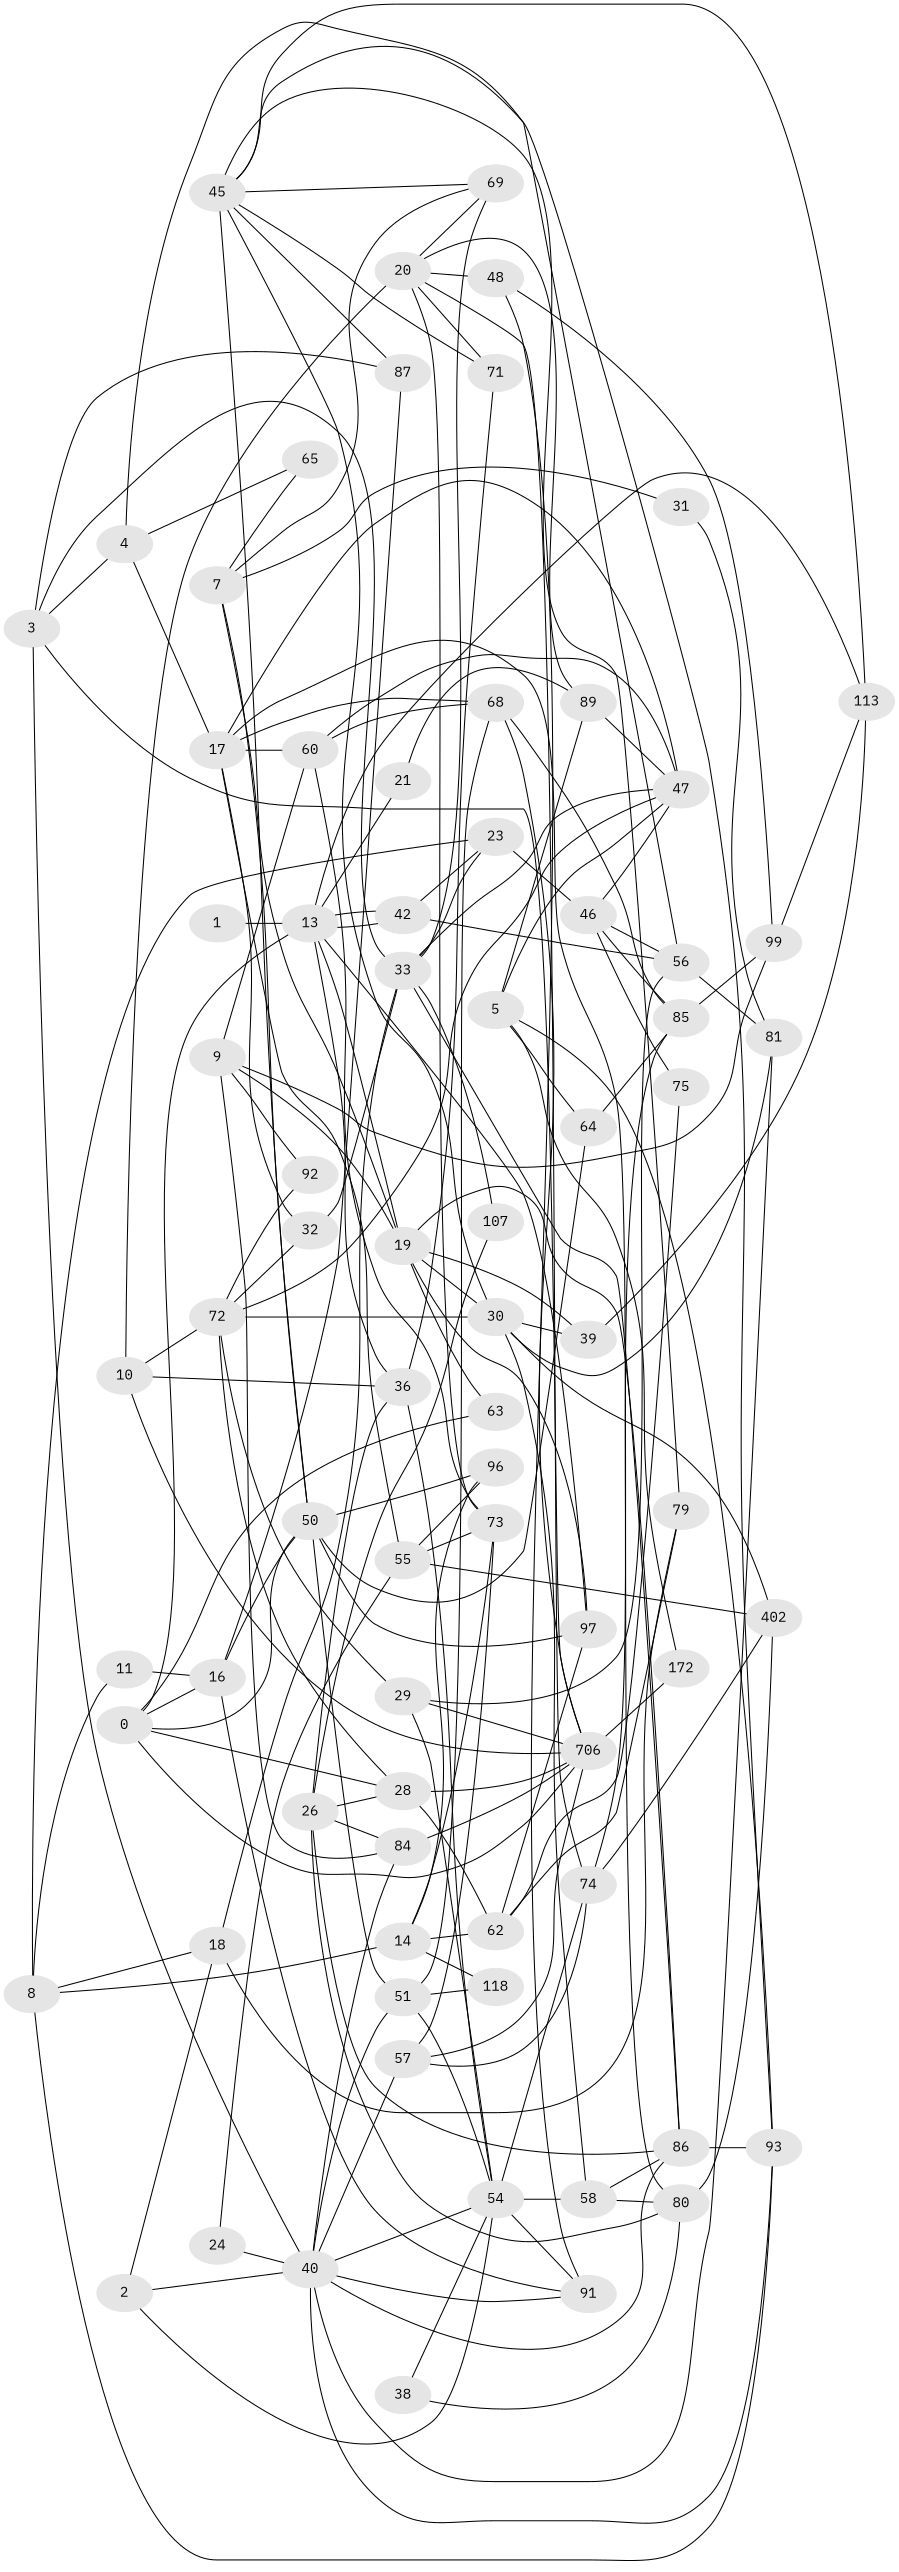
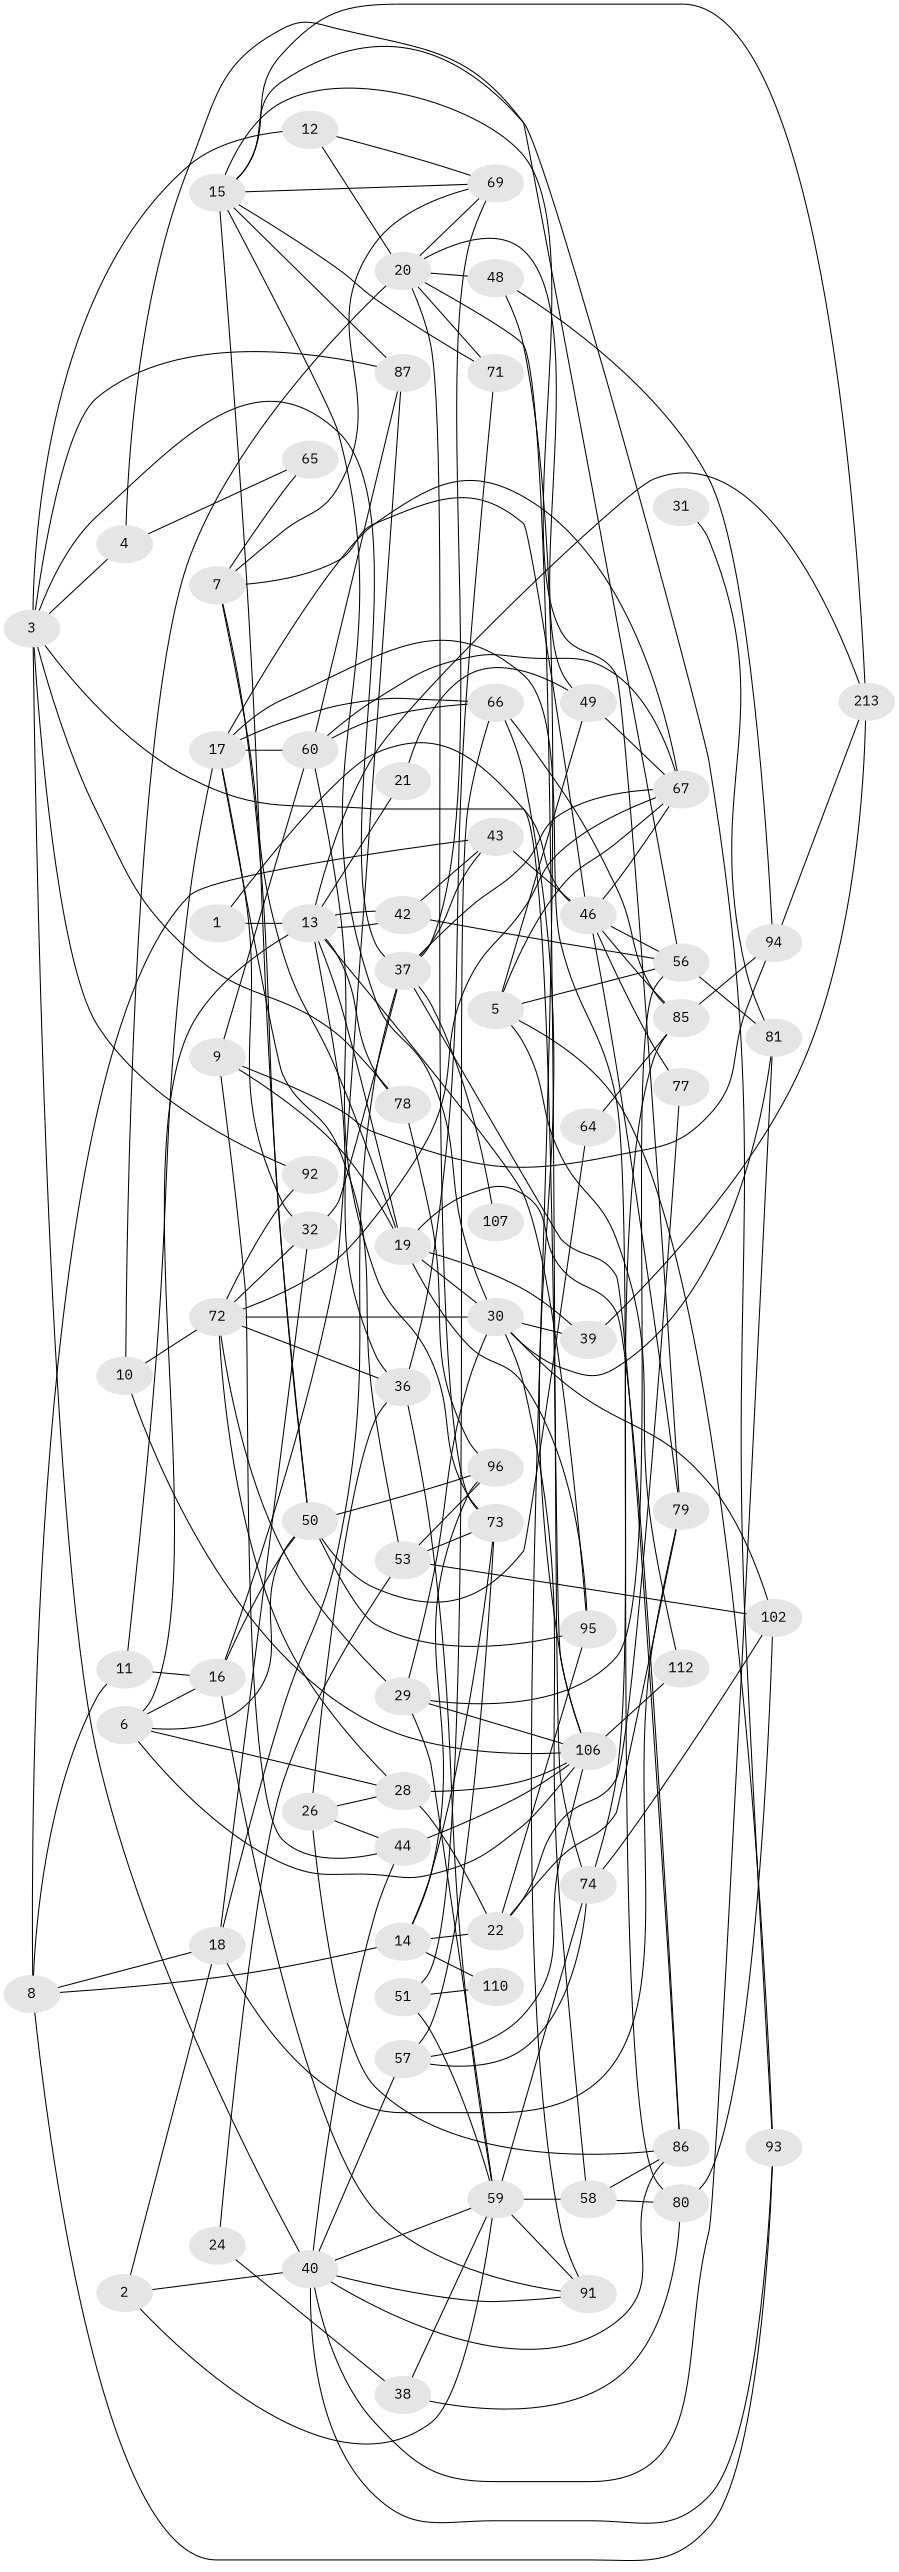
none -> (310, 130)
(217, 193) -> (217, 193)
(425, 475) -> (531, 557)
none -> (352, 579)
(175, 656) -> (159, 1320)
(867, 702) -> (867, 702)
(496, 703) -> (496, 703)
(588, 703) -> (588, 703)
none -> (407, 744)
(681, 789) -> (681, 789)
(496, 837) -> (496, 837)
(774, 943) -> (774, 943)
(403, 971) -> (403, 971)
(542, 1069) -> (588, 986)
(681, 1087) -> (681, 1087)
none -> (403, 1105)
(264, 1116) -> (73, 956)
none -> (628, 1143)
(264, 1381) -> (310, 1352)
(496, 1412) -> none
none -> (445, 1505)
(383, 1511) -> none
(403, 1560) -> (403, 1560)
none -> (262, 1605)
(774, 1618) -> (774, 1618)
(588, 1629) -> (588, 1629)
(681, 1668) -> (681, 1668)
(125, 1725) -> (125, 1725)
(588, 1751) -> (588, 1751)
(339, 1764) -> none
(403, 1847) -> (403, 1847)
(496, 1931) -> (496, 1931)
(496, 1987) -> (496, 1987)
(339, 2128) -> none
(382, 2141) -> none
(728, 2148) -> none
(496, 2199) -> (496, 2199)
(264, 2257) -> (303, 2314)
